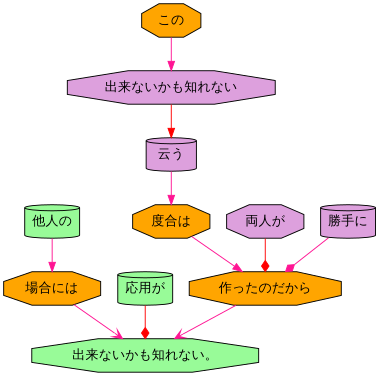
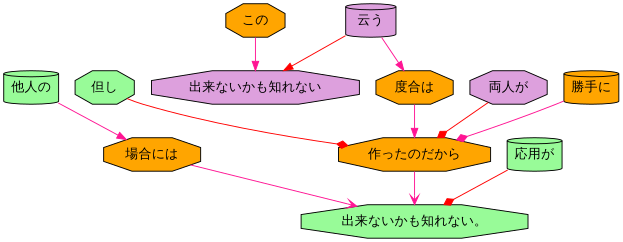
none -> (105, 87)
(171, 116) -> (319, 51)
(348, 221) -> (591, 87)
